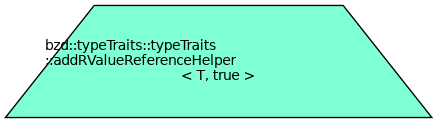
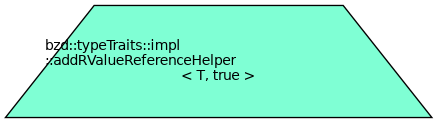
(219, 62) -> (219, 62)
